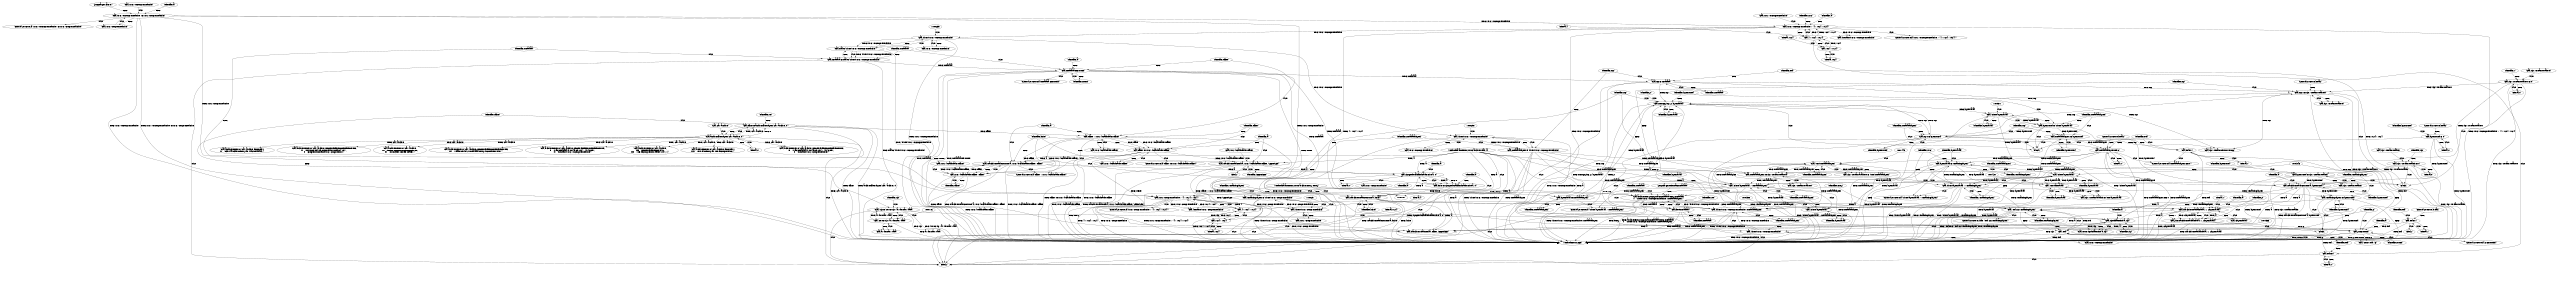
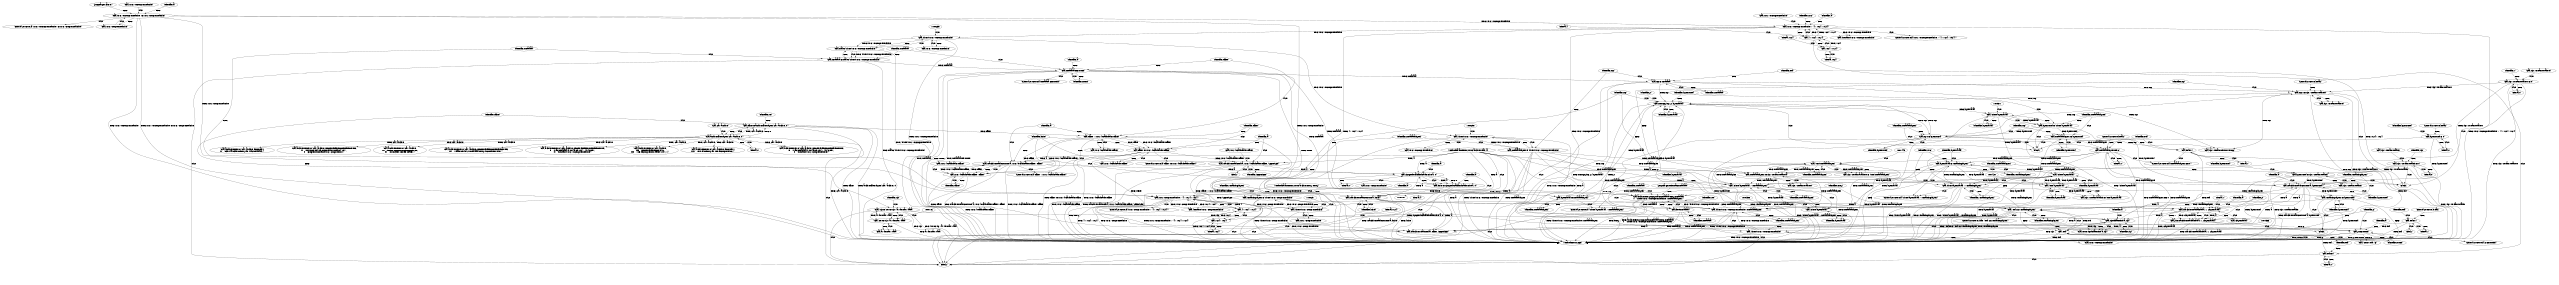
(2296, 164) -> none
(2054, 186) -> (2054, 186)
(1354, 194) -> none
(2082, 240) -> none
